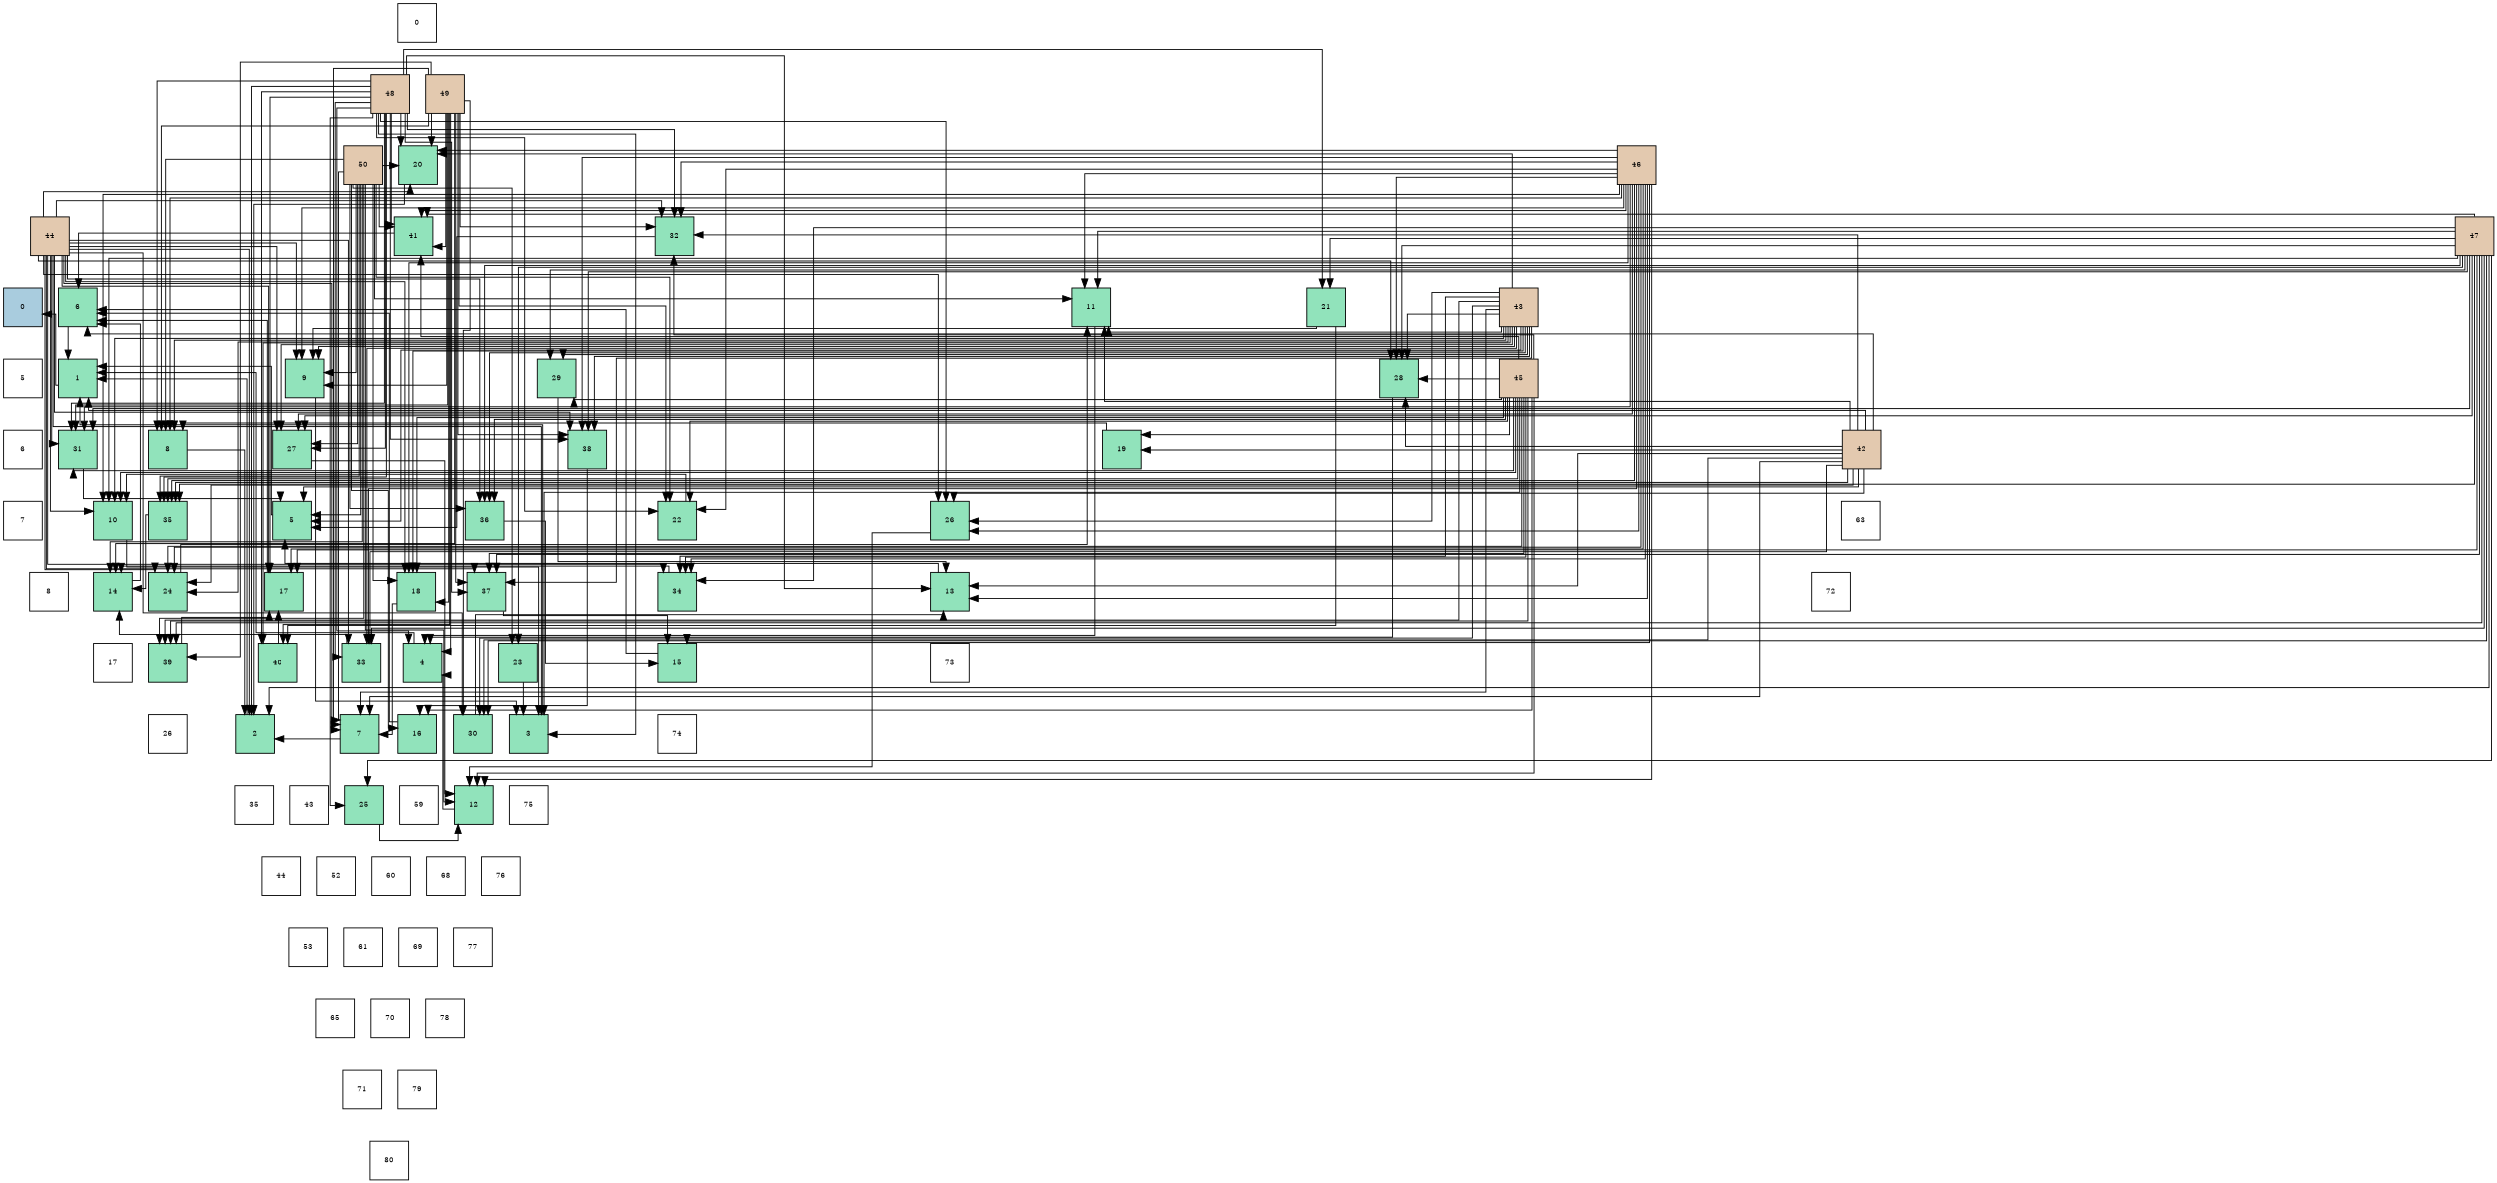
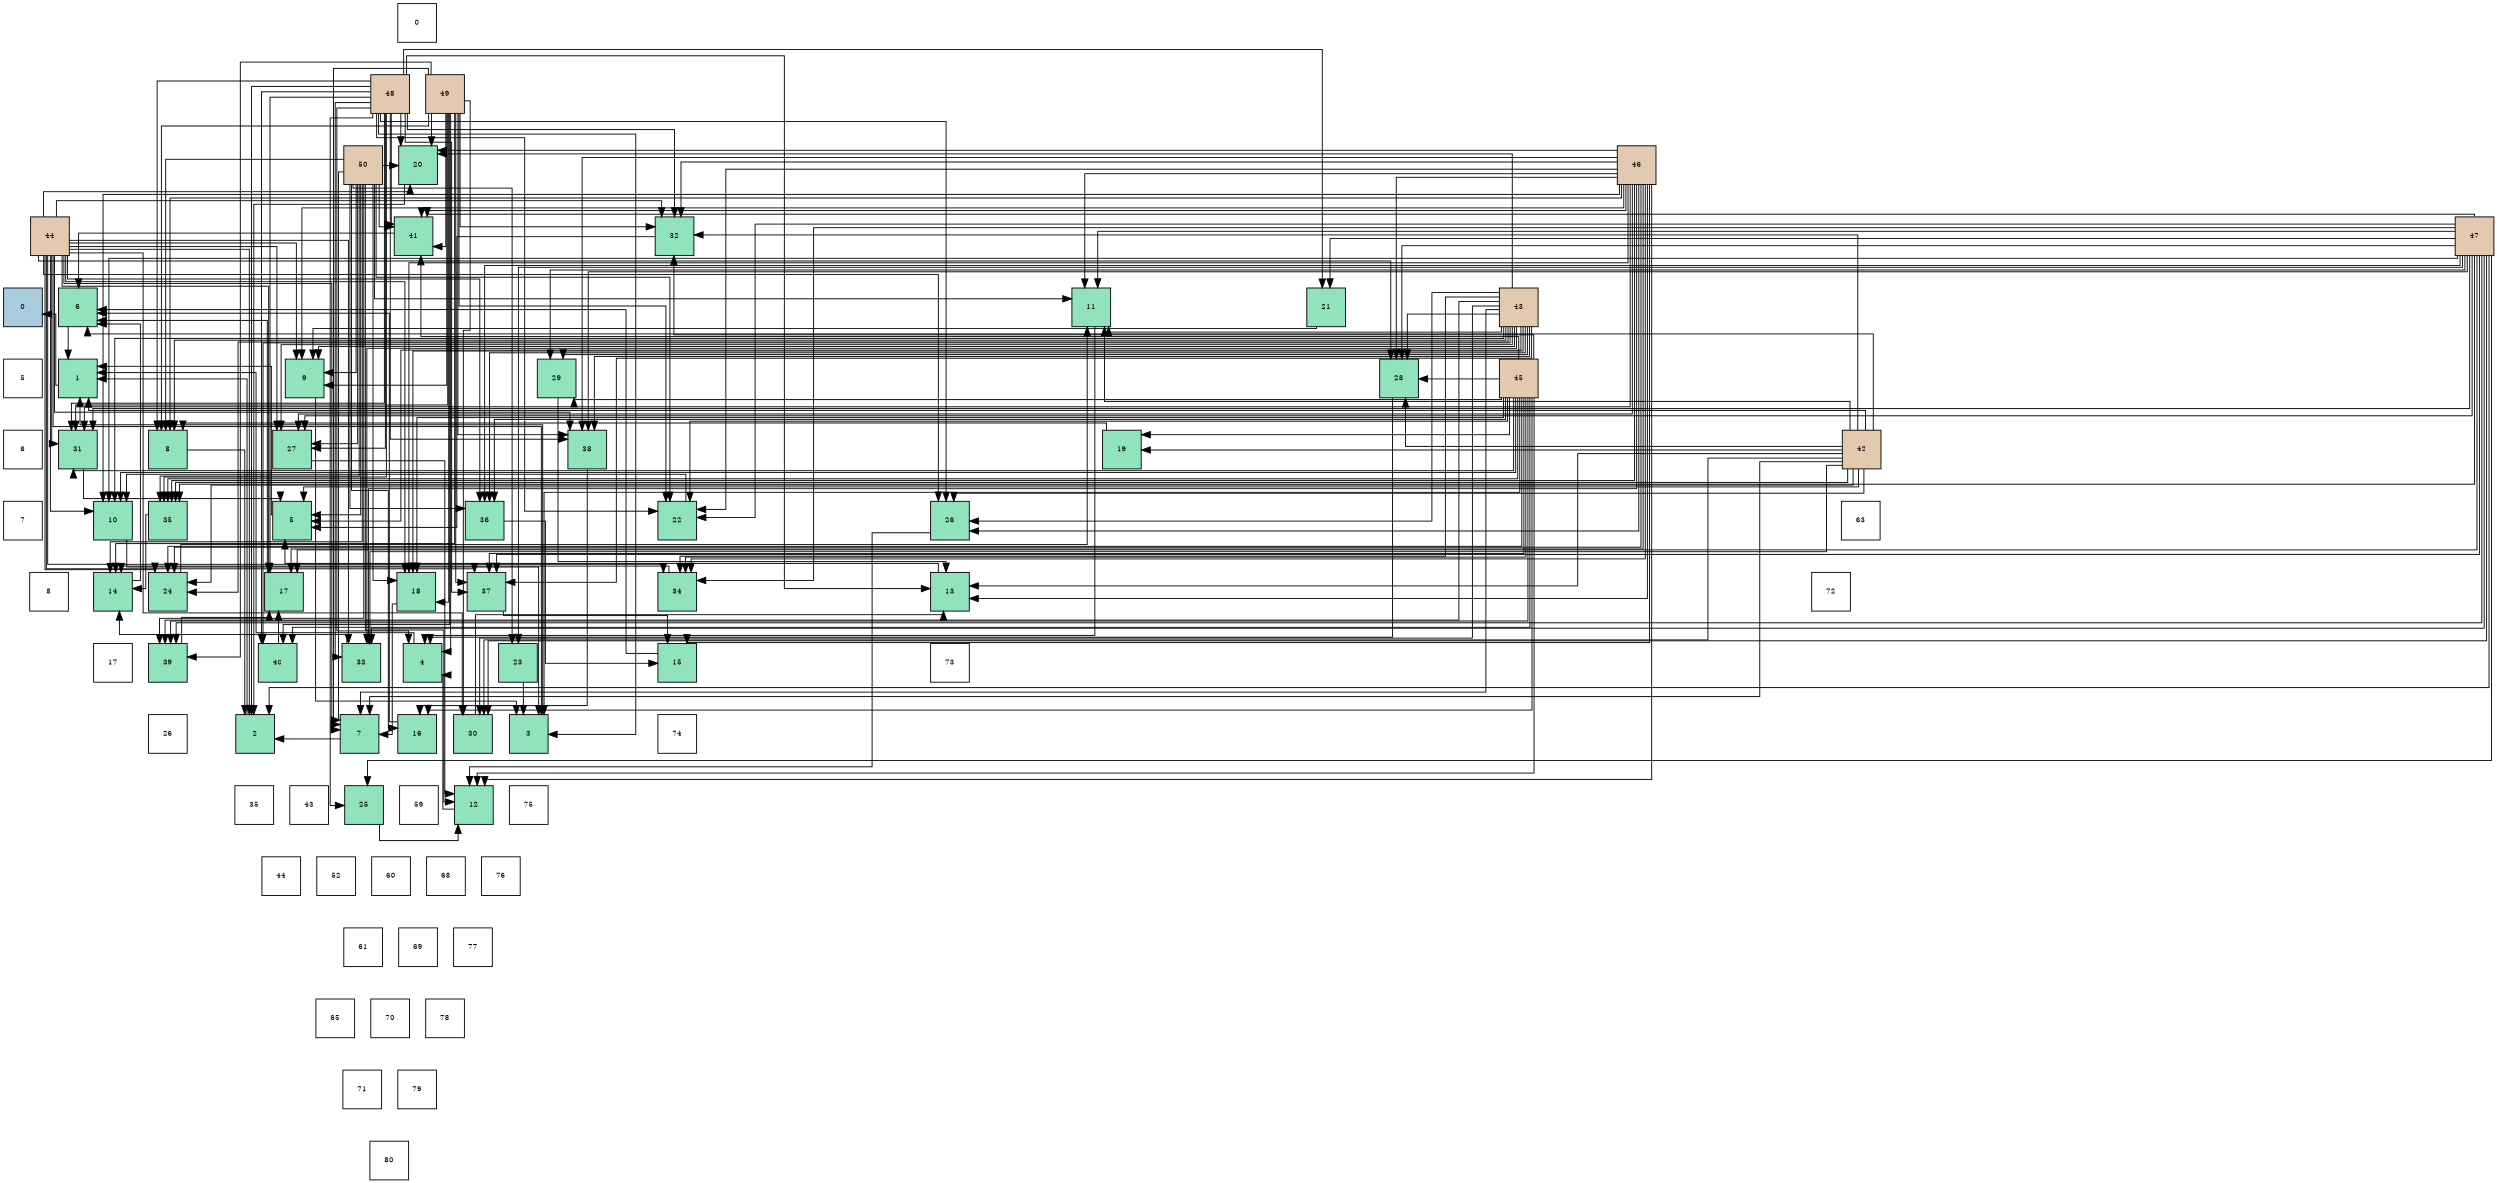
none -> (1434, 224)
(957, 625) -> (1022, 627)
(308, 947) -> none
